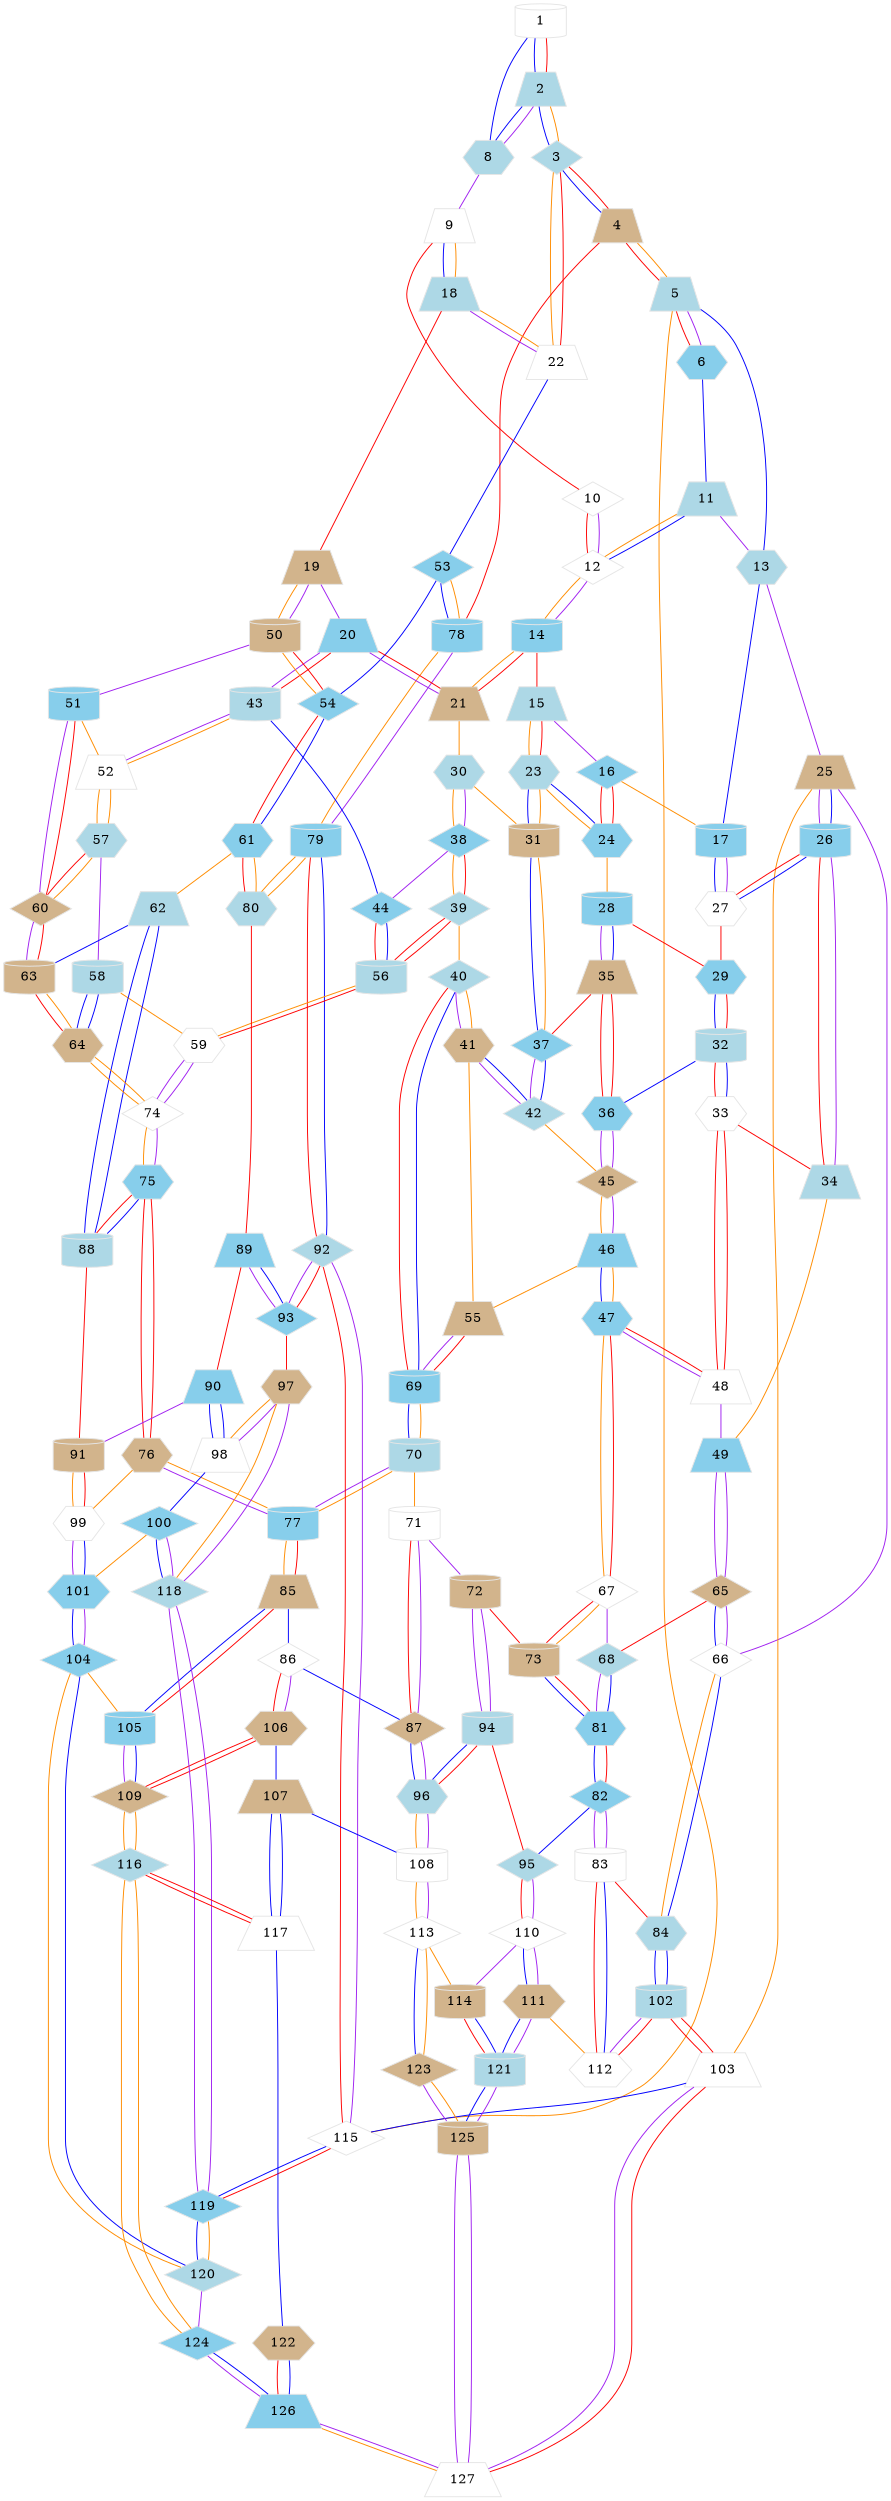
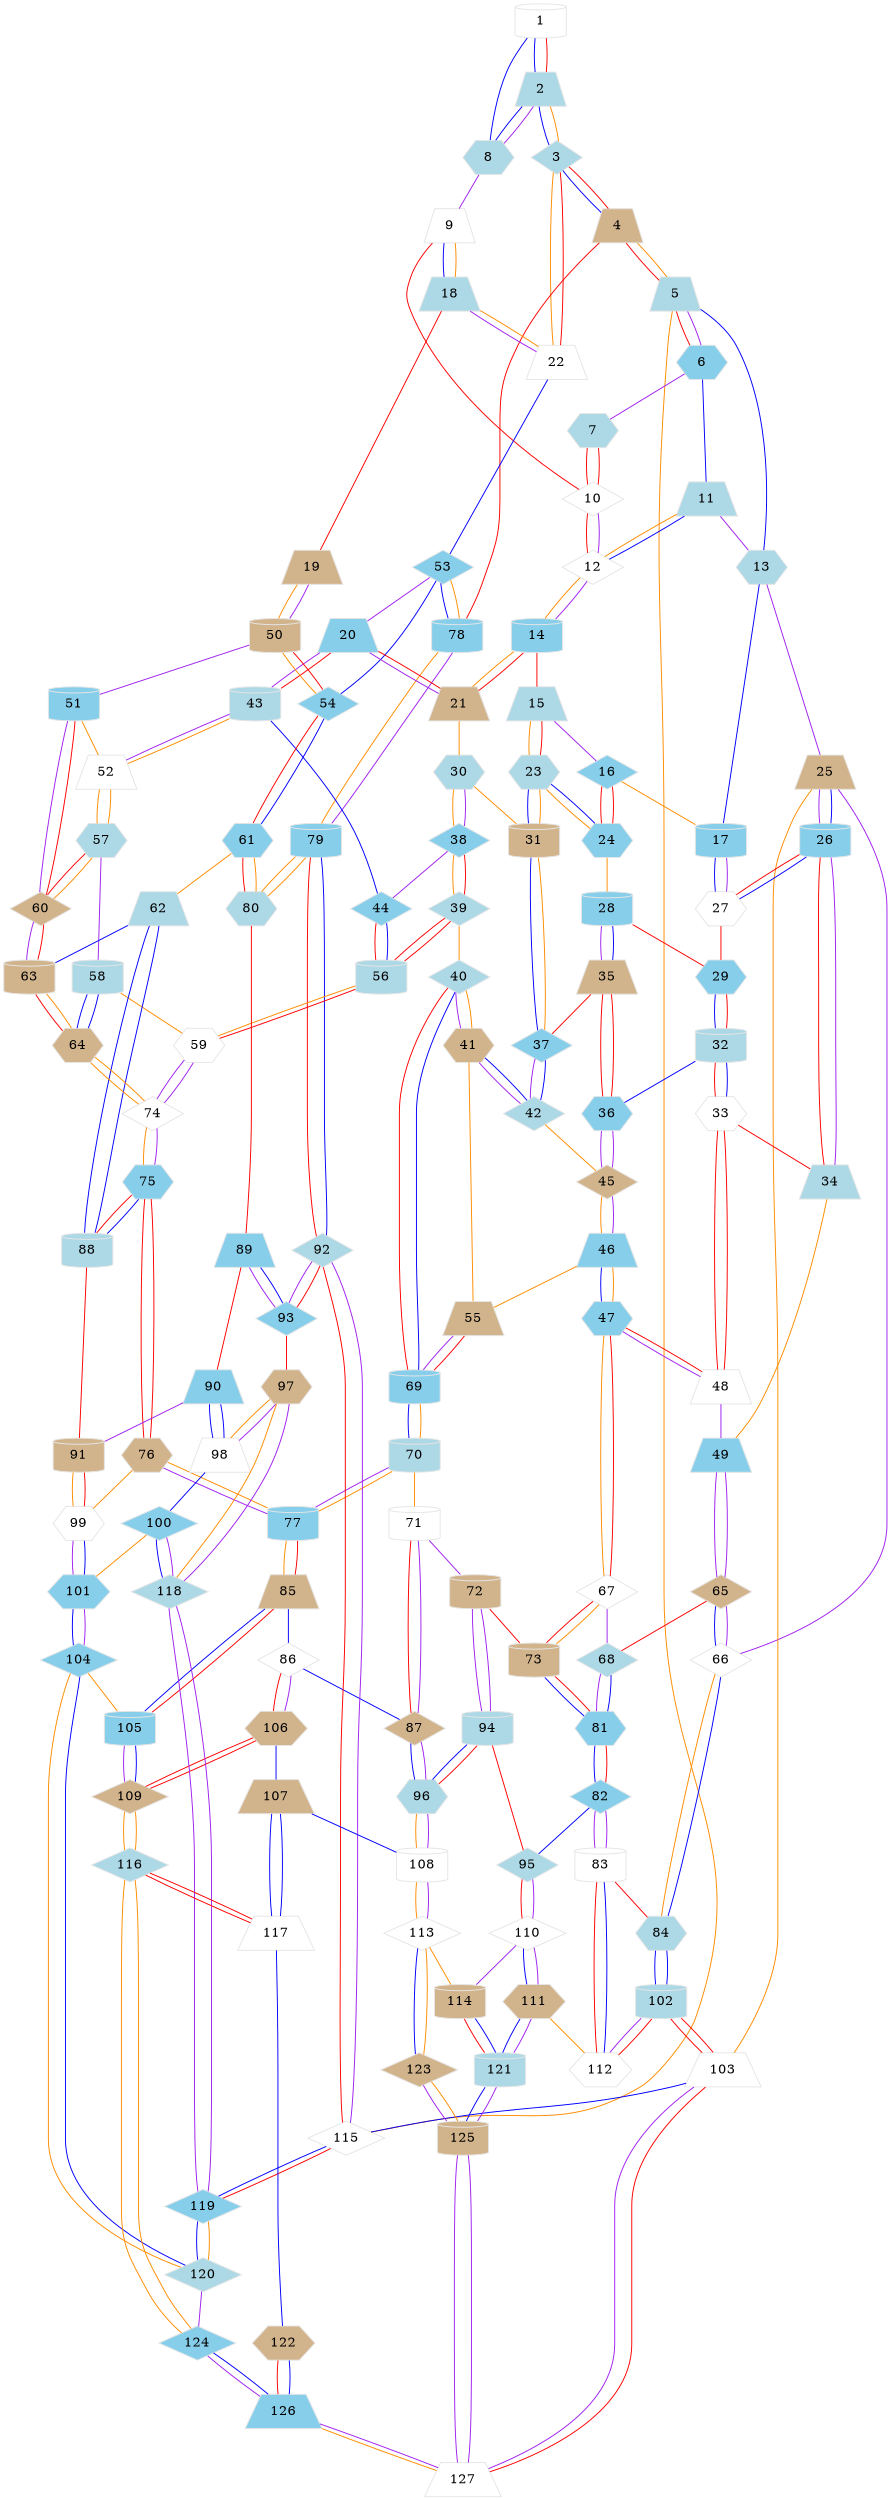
none -> (593, 431)
(330, 602) -> (399, 599)
